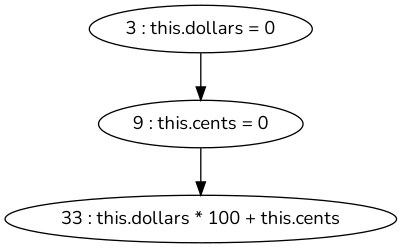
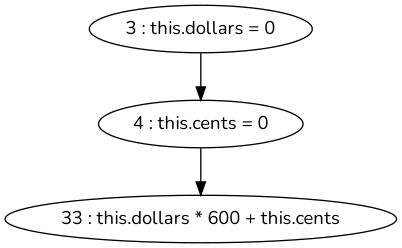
(201, 124) -> (201, 124)
(201, 219) -> (201, 219)
